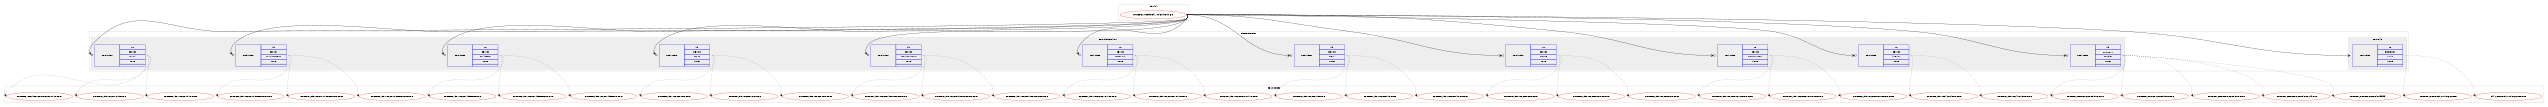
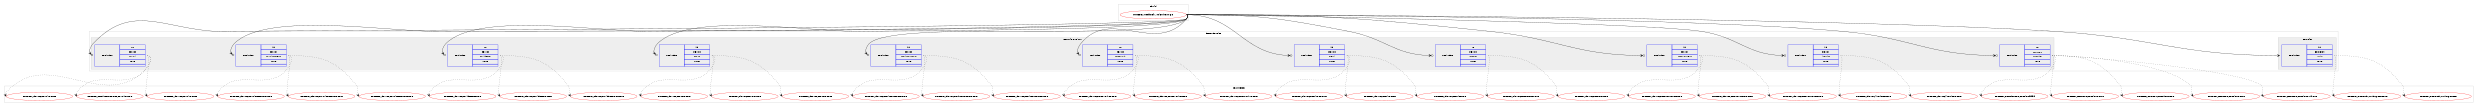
(1662, 96) -> none
(2368, 96) -> (2015, 96)
(2509, 96) -> (2368, 96)
